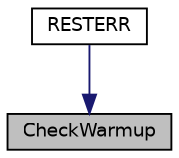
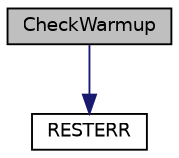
(89, 70) -> (89, 70)
